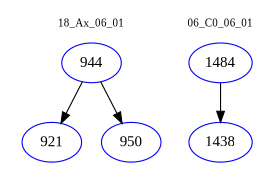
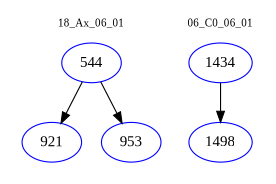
(92, 63) -> (92, 63)
(221, 63) -> (221, 63)
(131, 142) -> (131, 142)
(221, 142) -> (221, 142)
